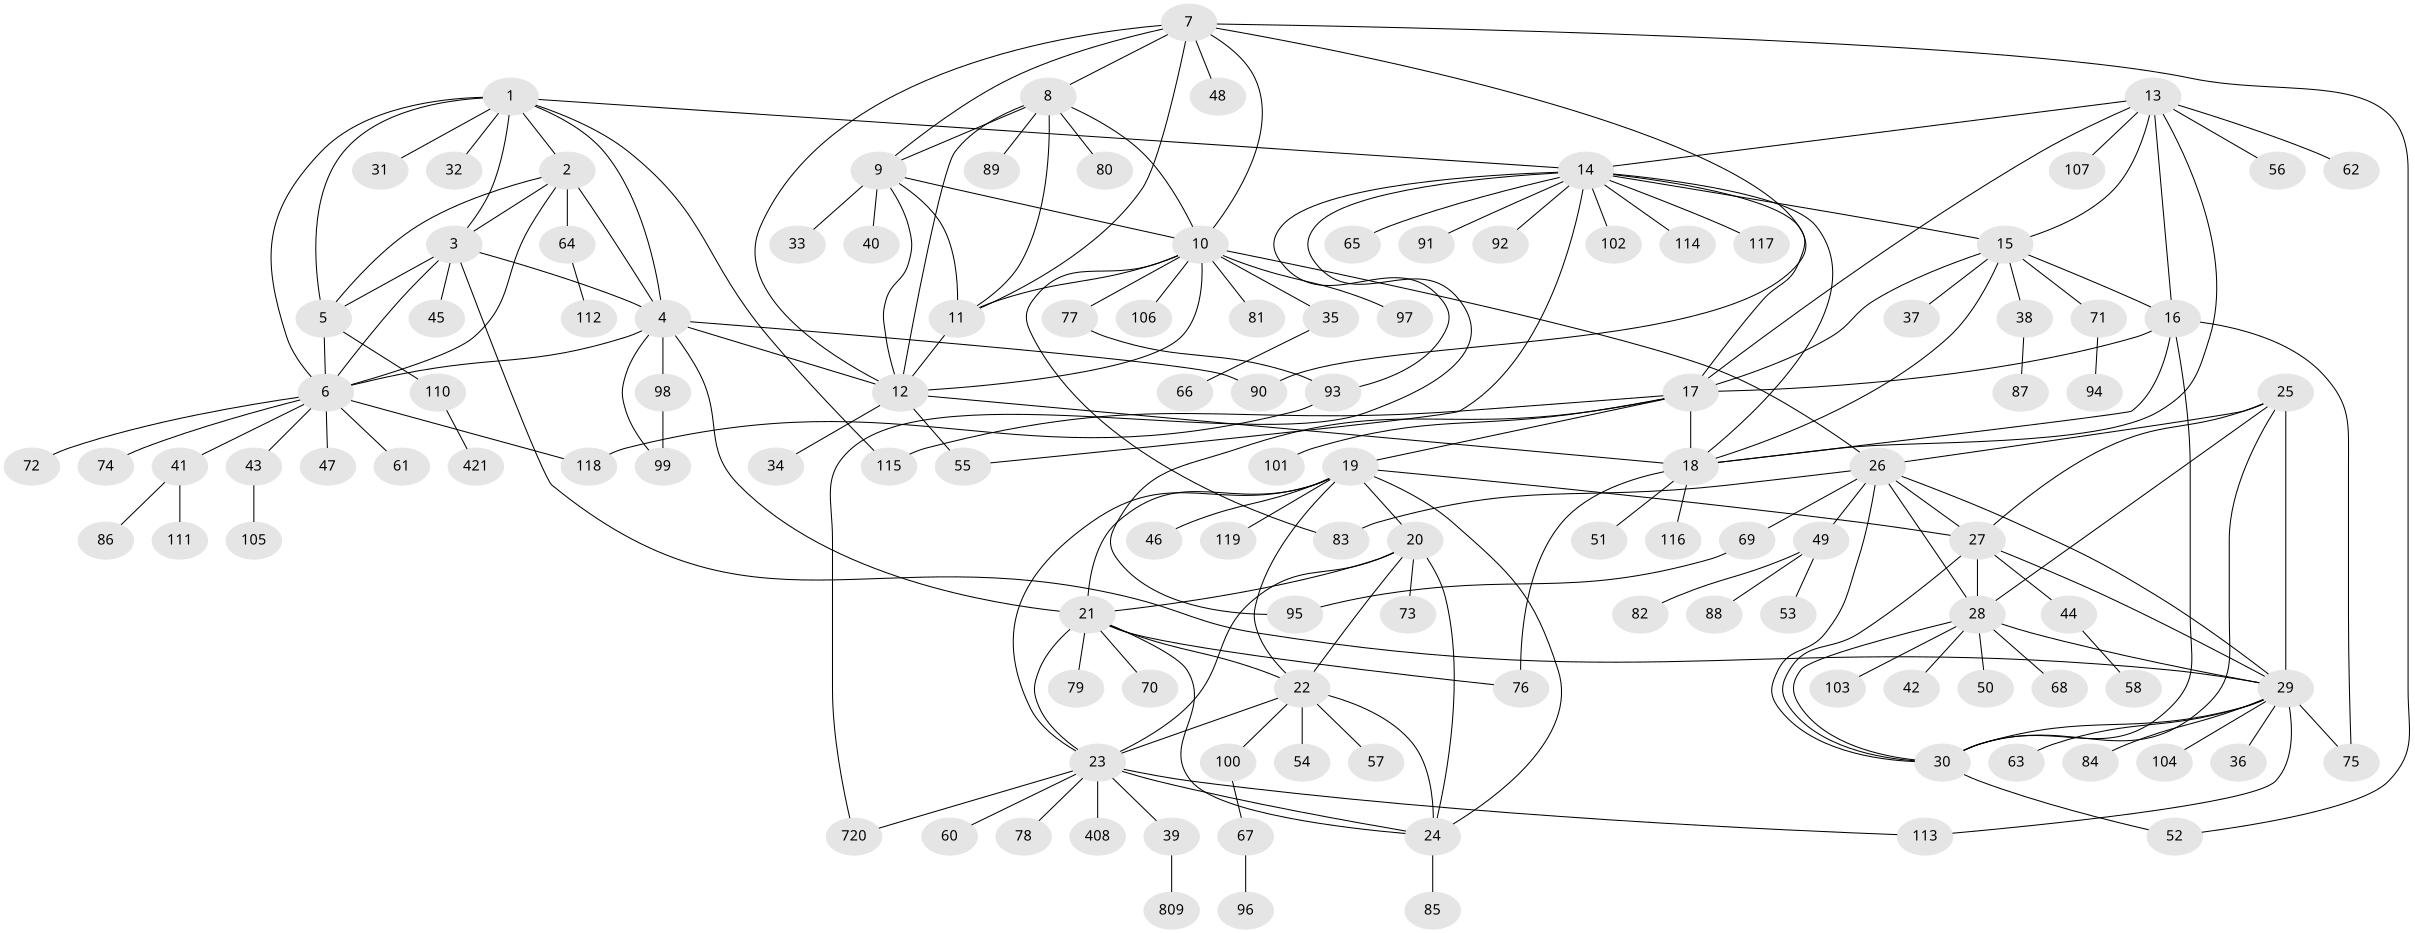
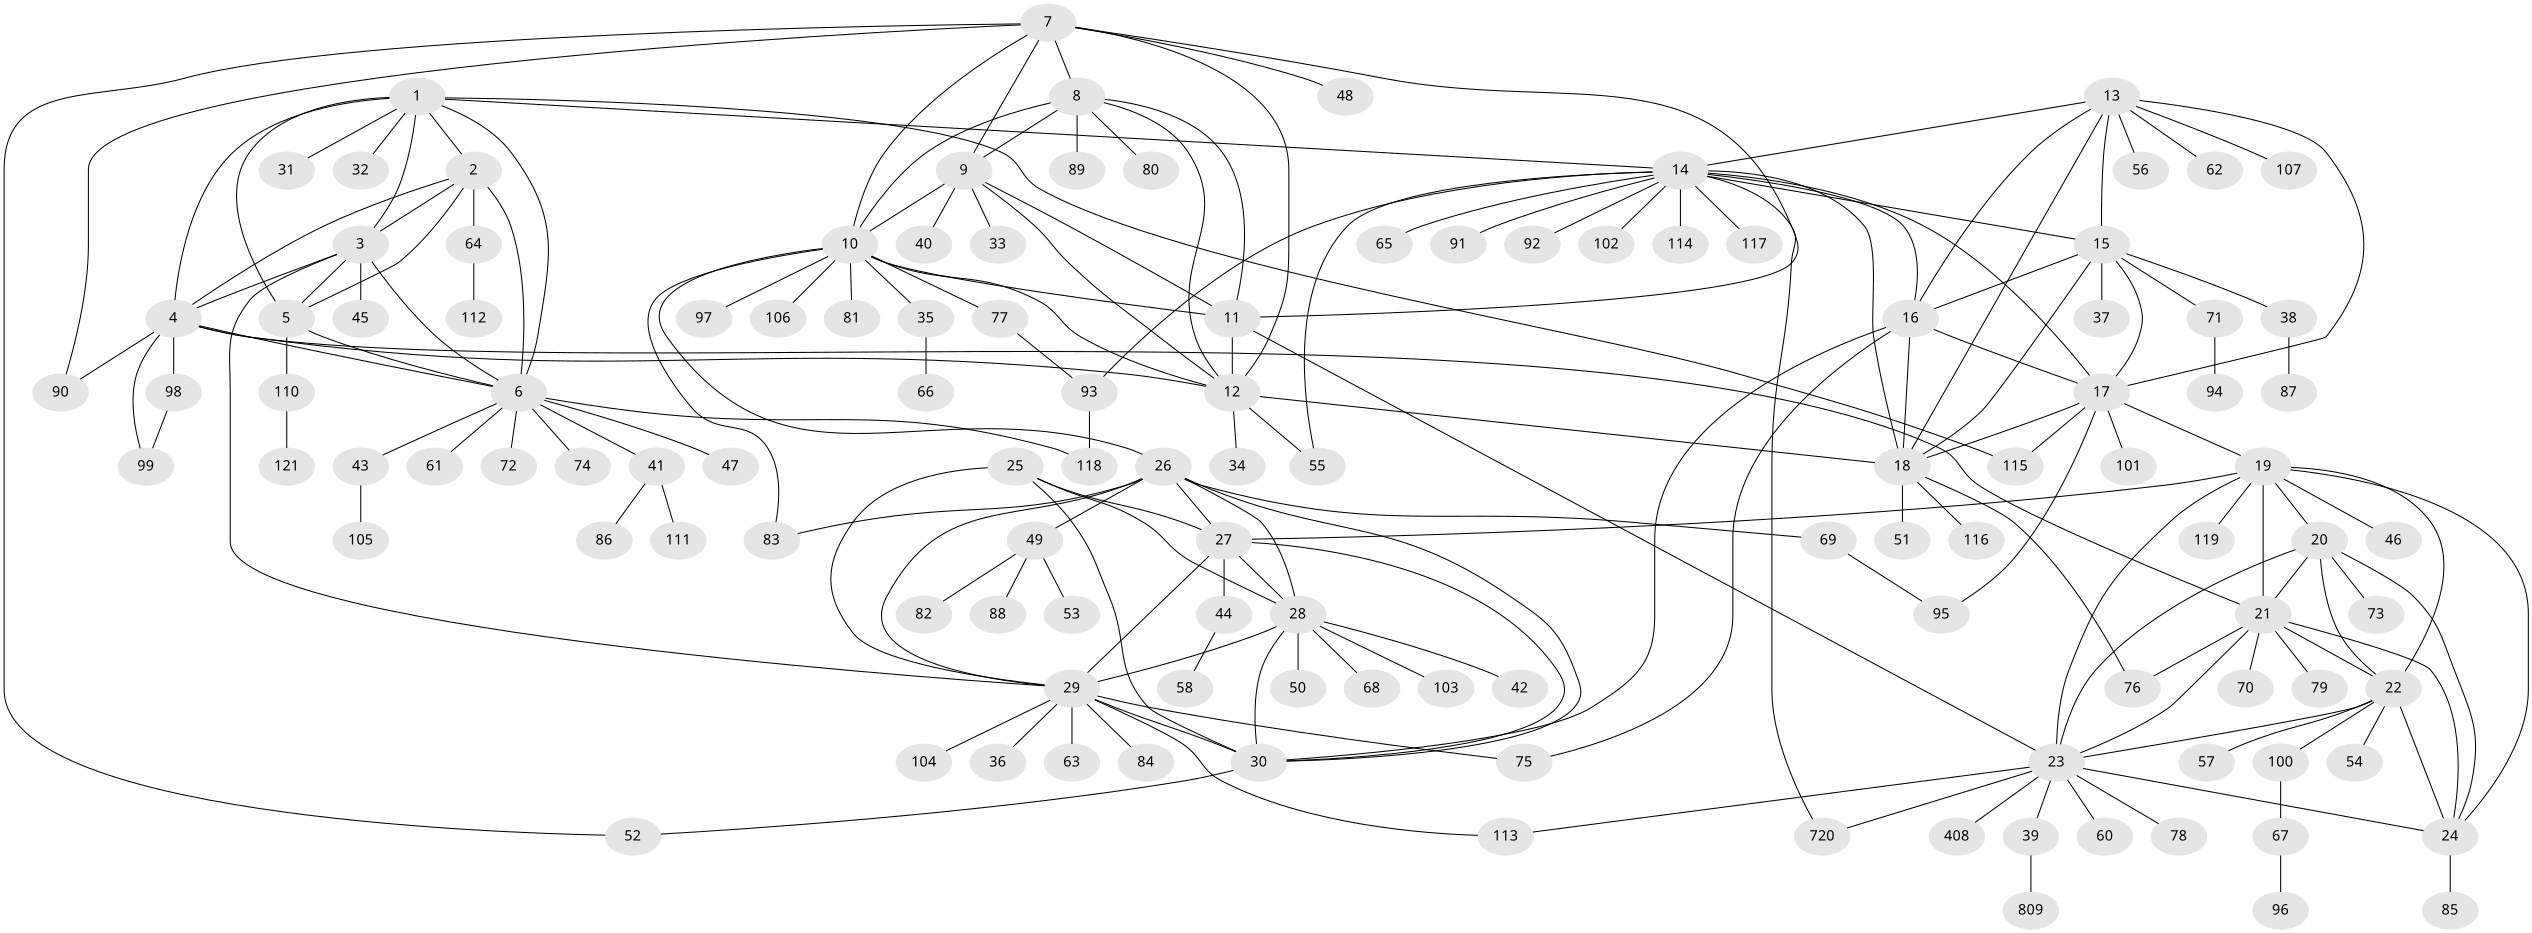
none -> (1898, 222)
(2139, 428) -> none
(476, 467) -> (287, 467)
none -> (1644, 541)
